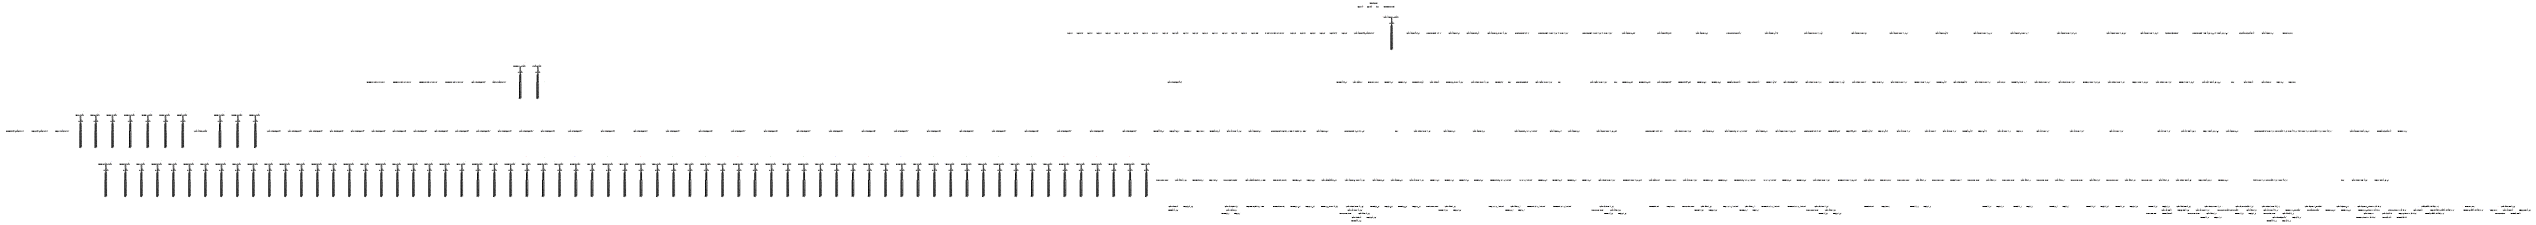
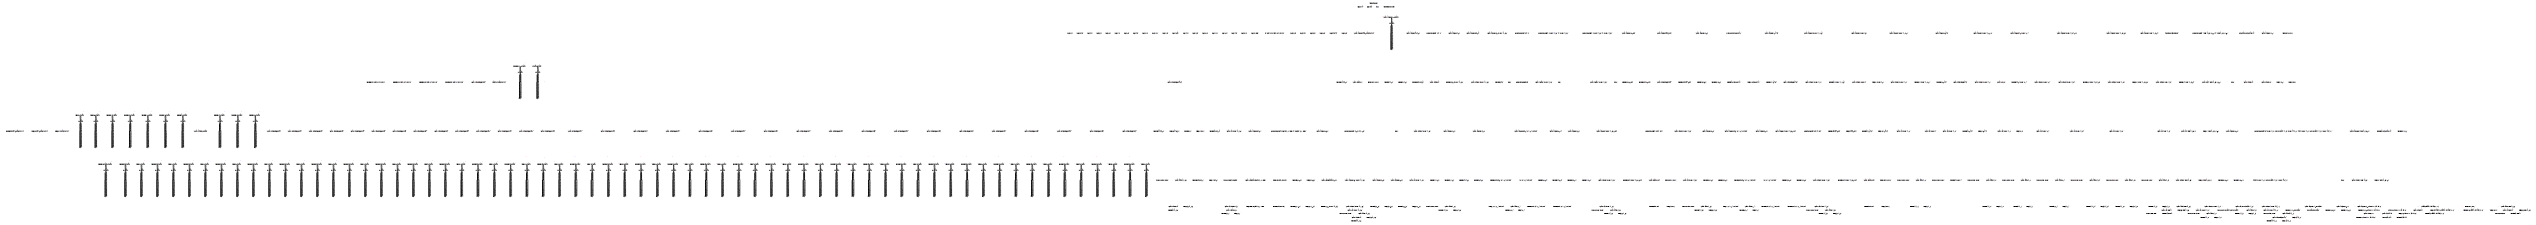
none -> (2239, 180)
